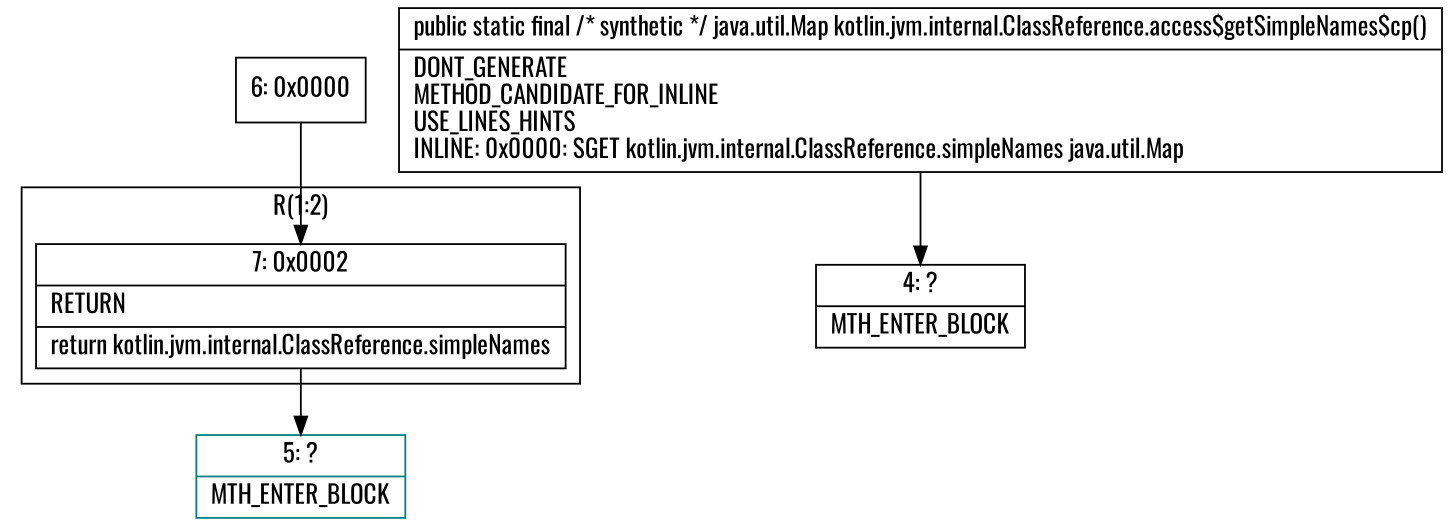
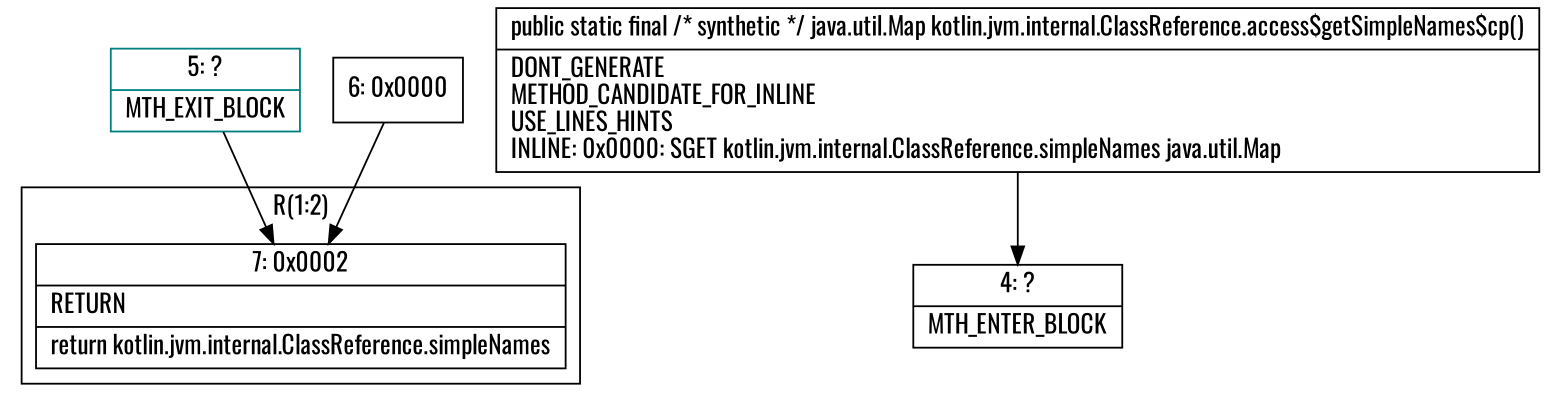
(301, 395) -> (243, 175)
(301, 496) -> (205, 110)
